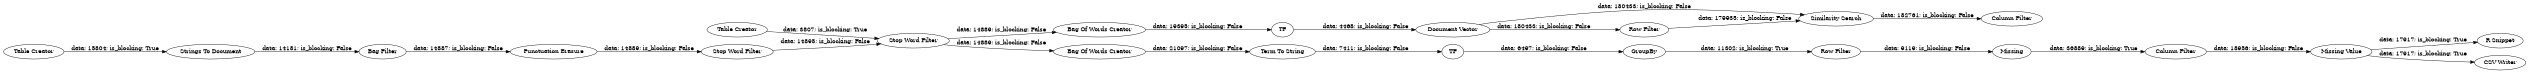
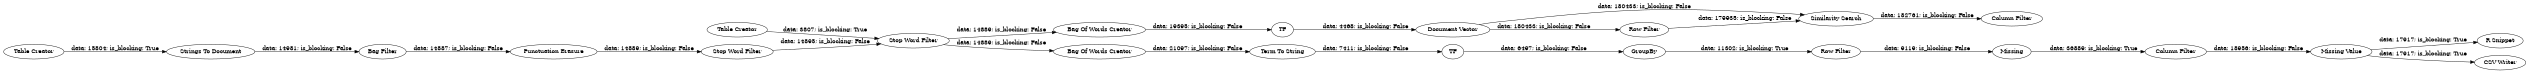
(307, 49) -> (307, 49)
